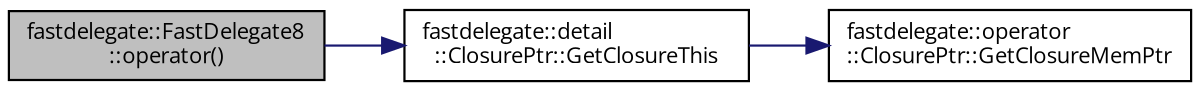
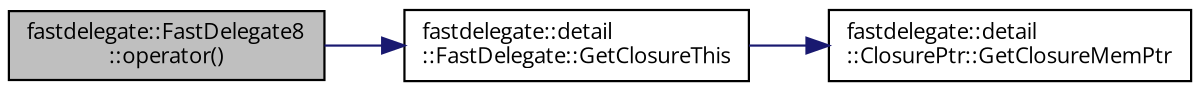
(577, 46) -> (577, 46)
(1010, 46) -> (1010, 46)
